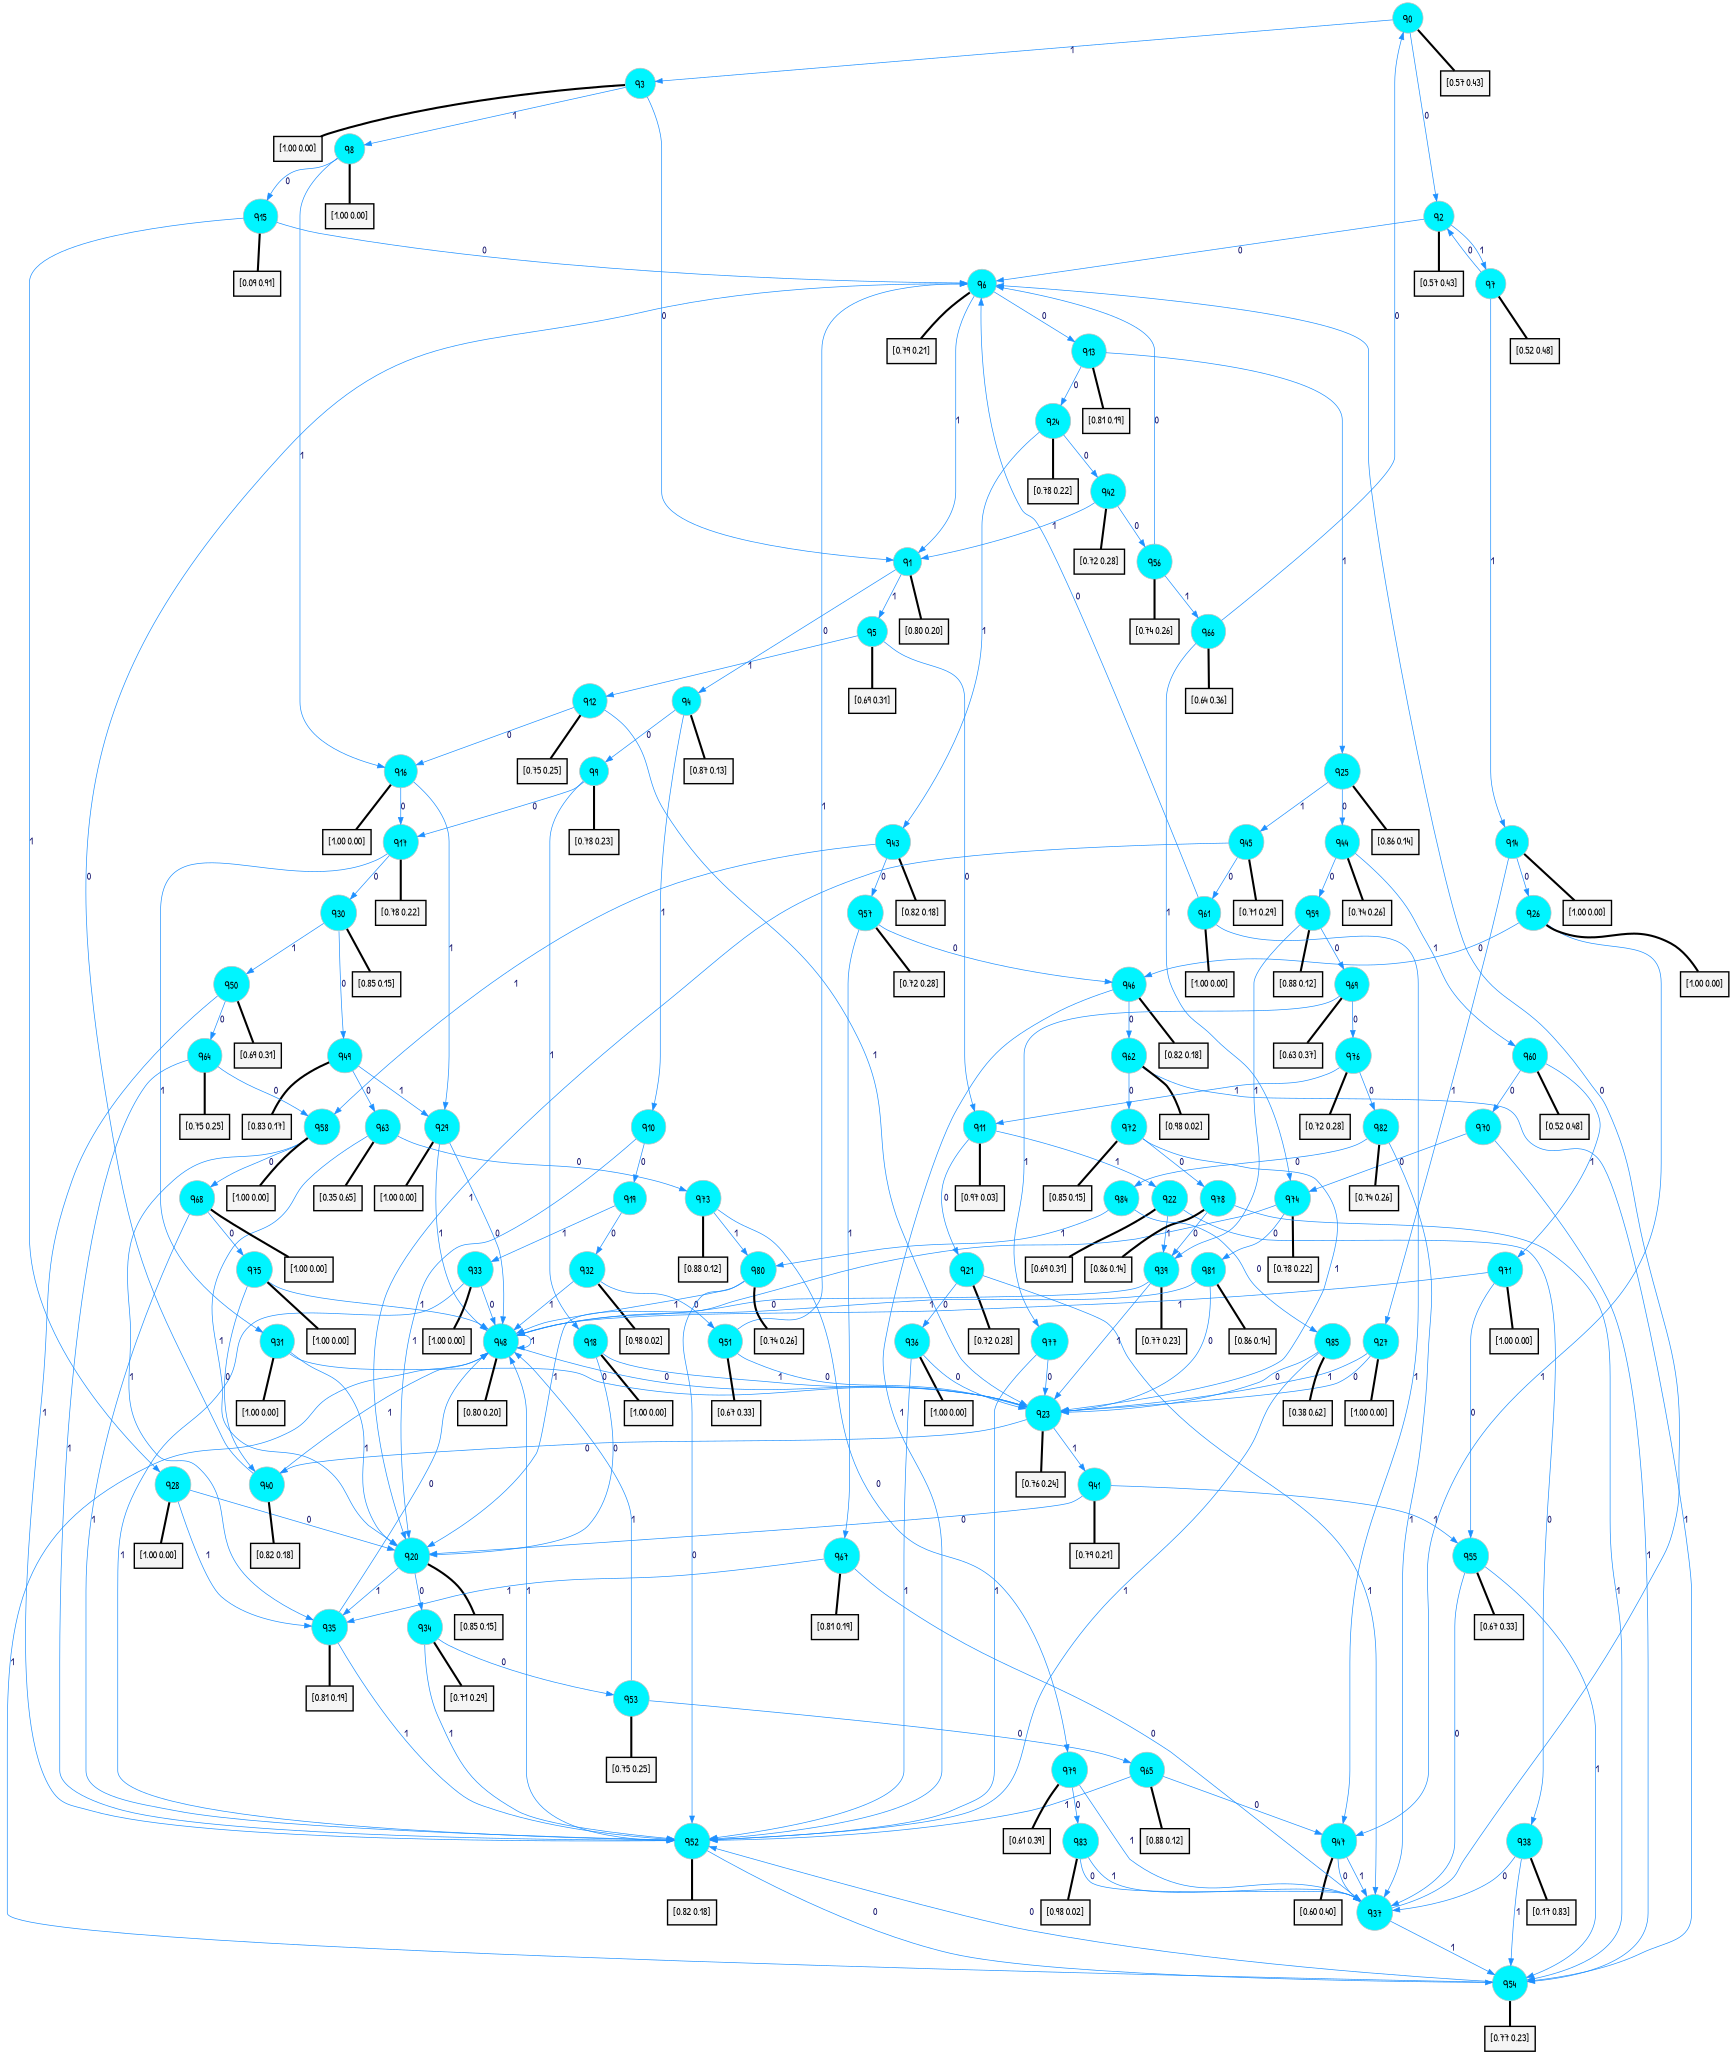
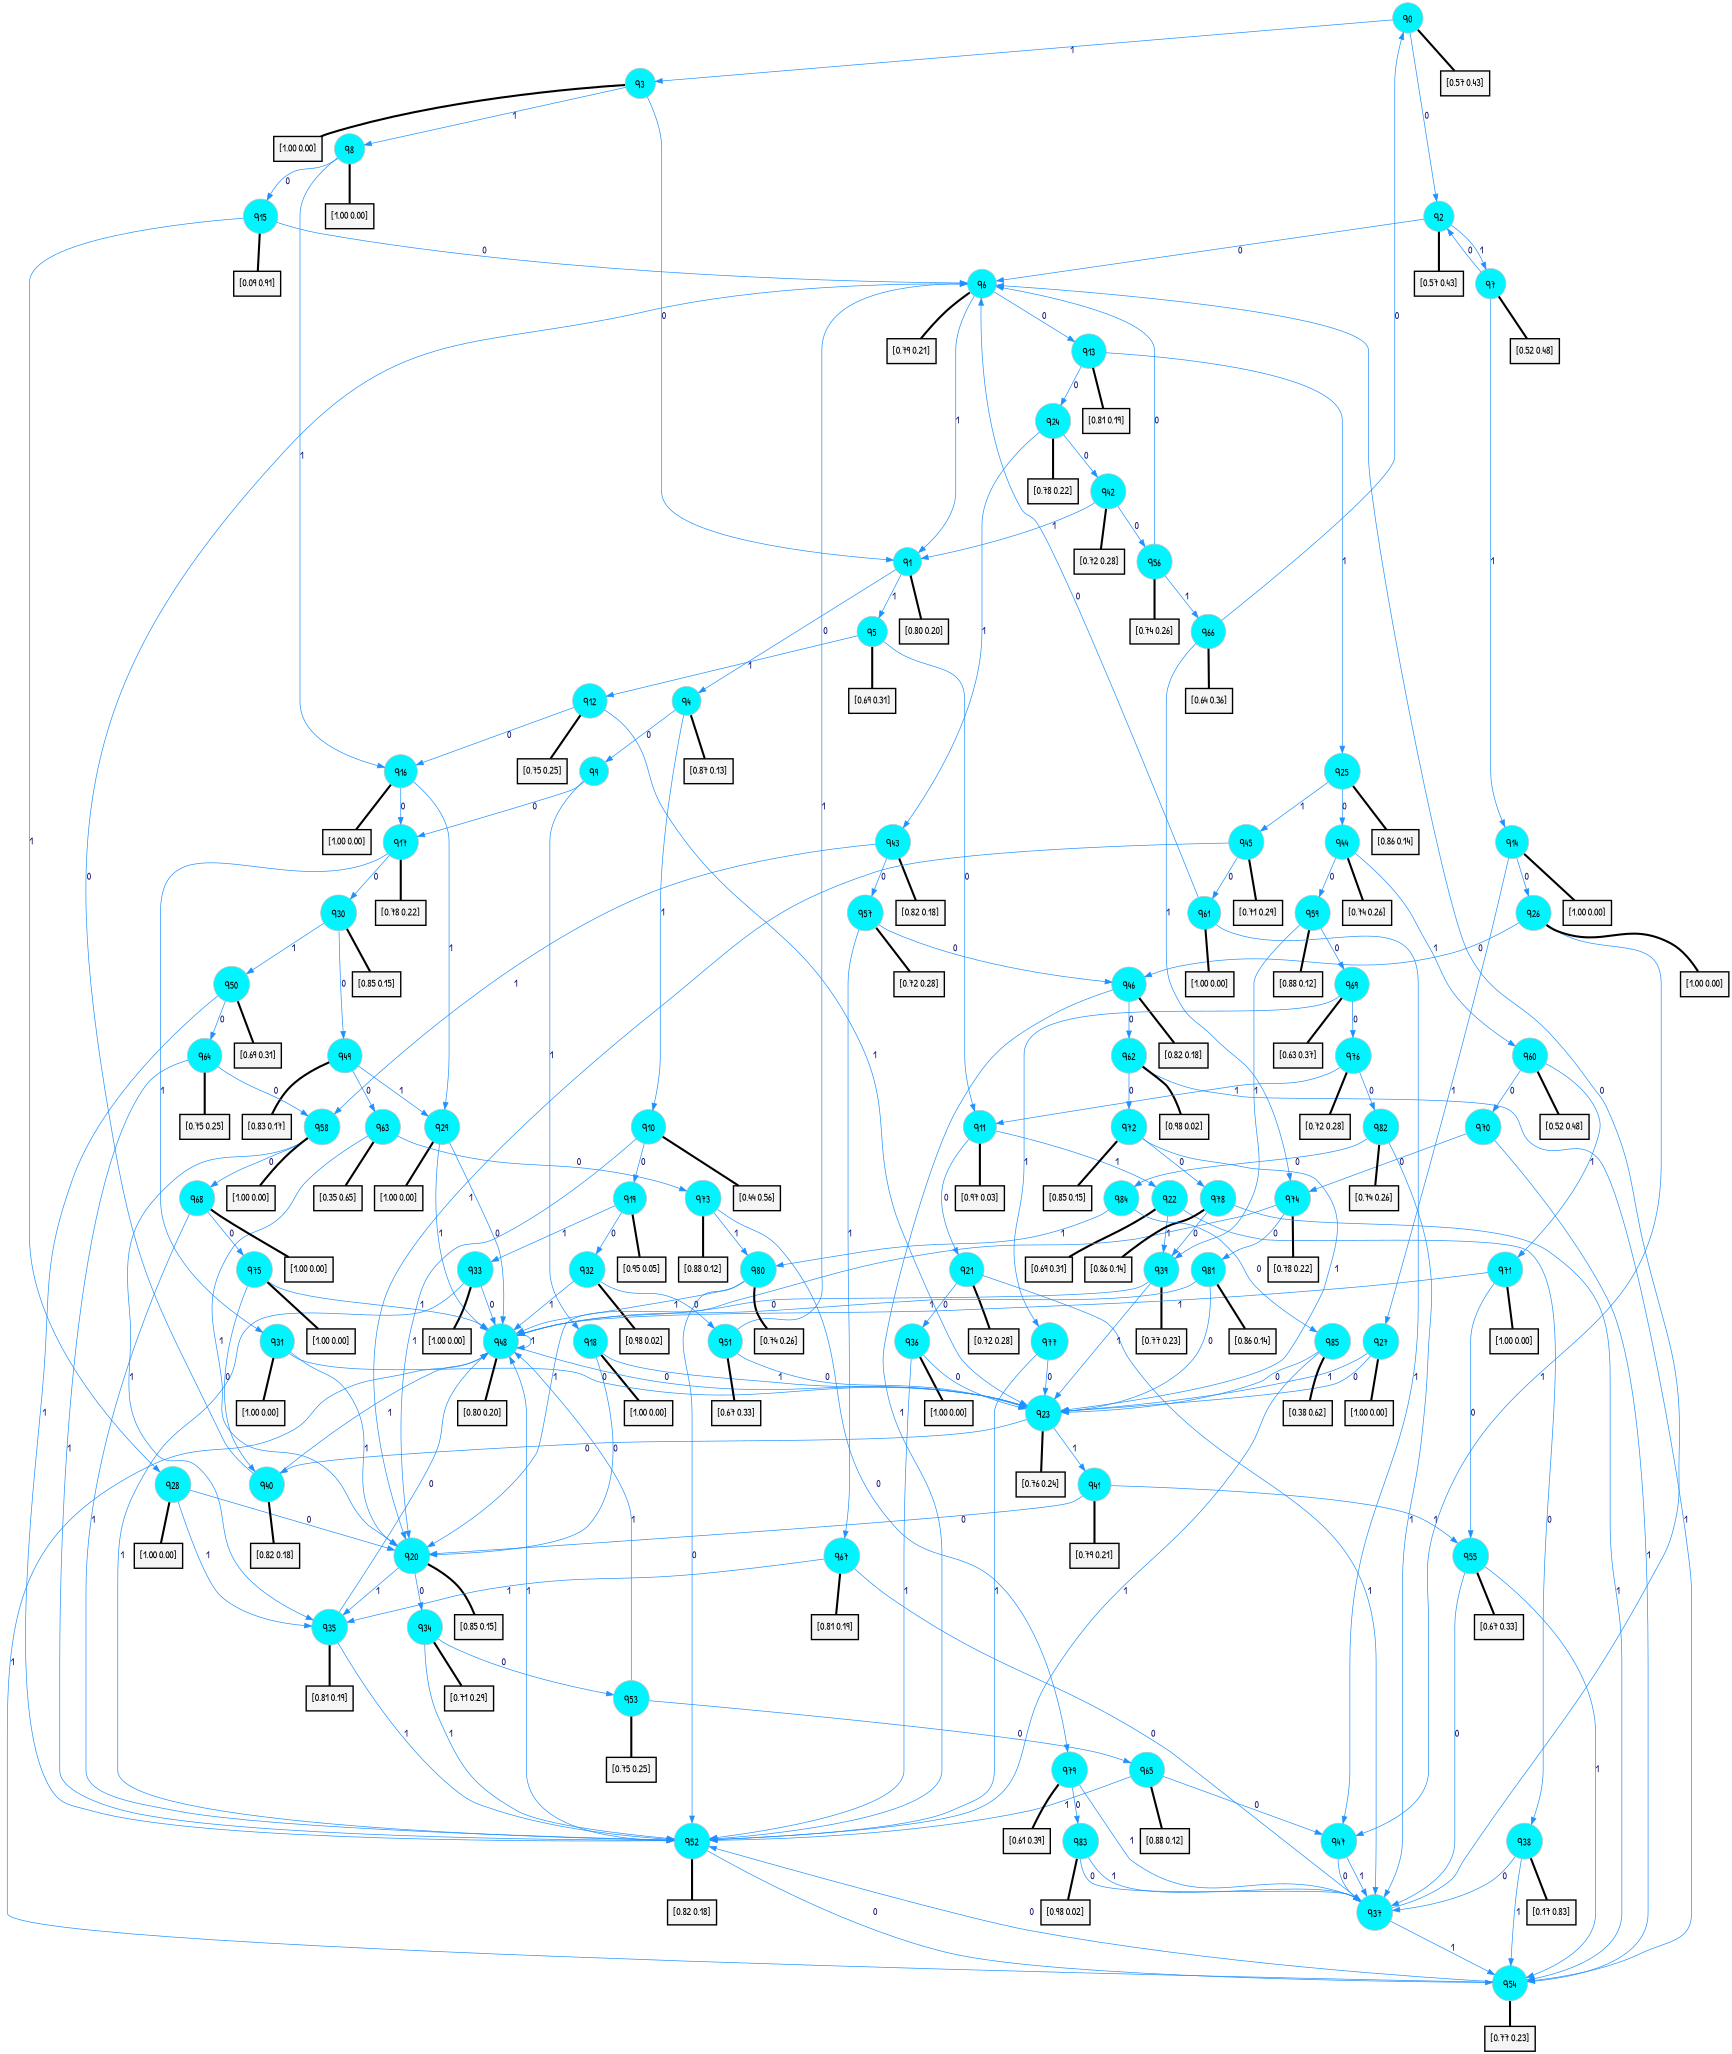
(594, 842) -> none
none -> (757, 1198)
none -> (642, 1270)
(1318, 1912) -> none
